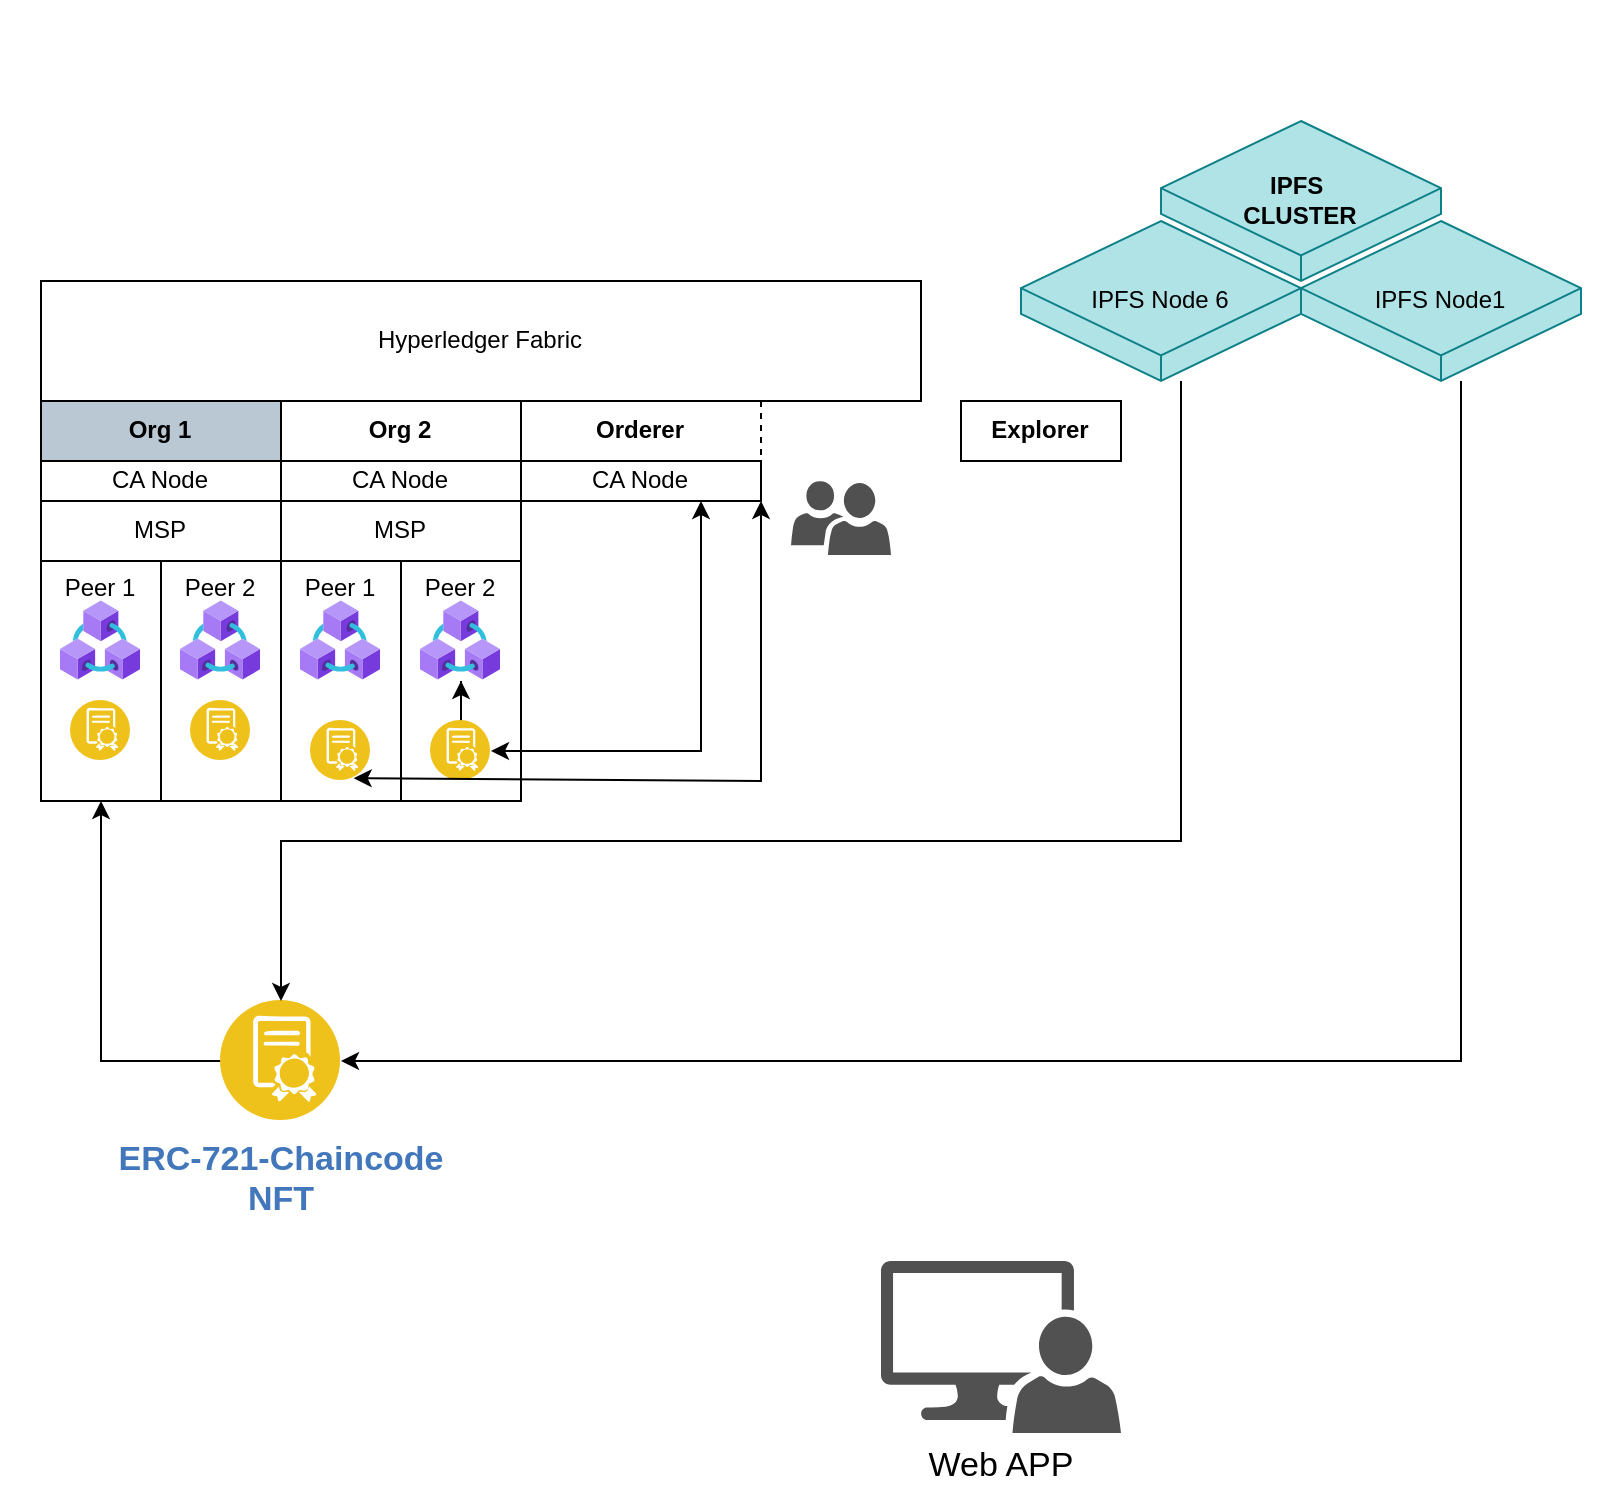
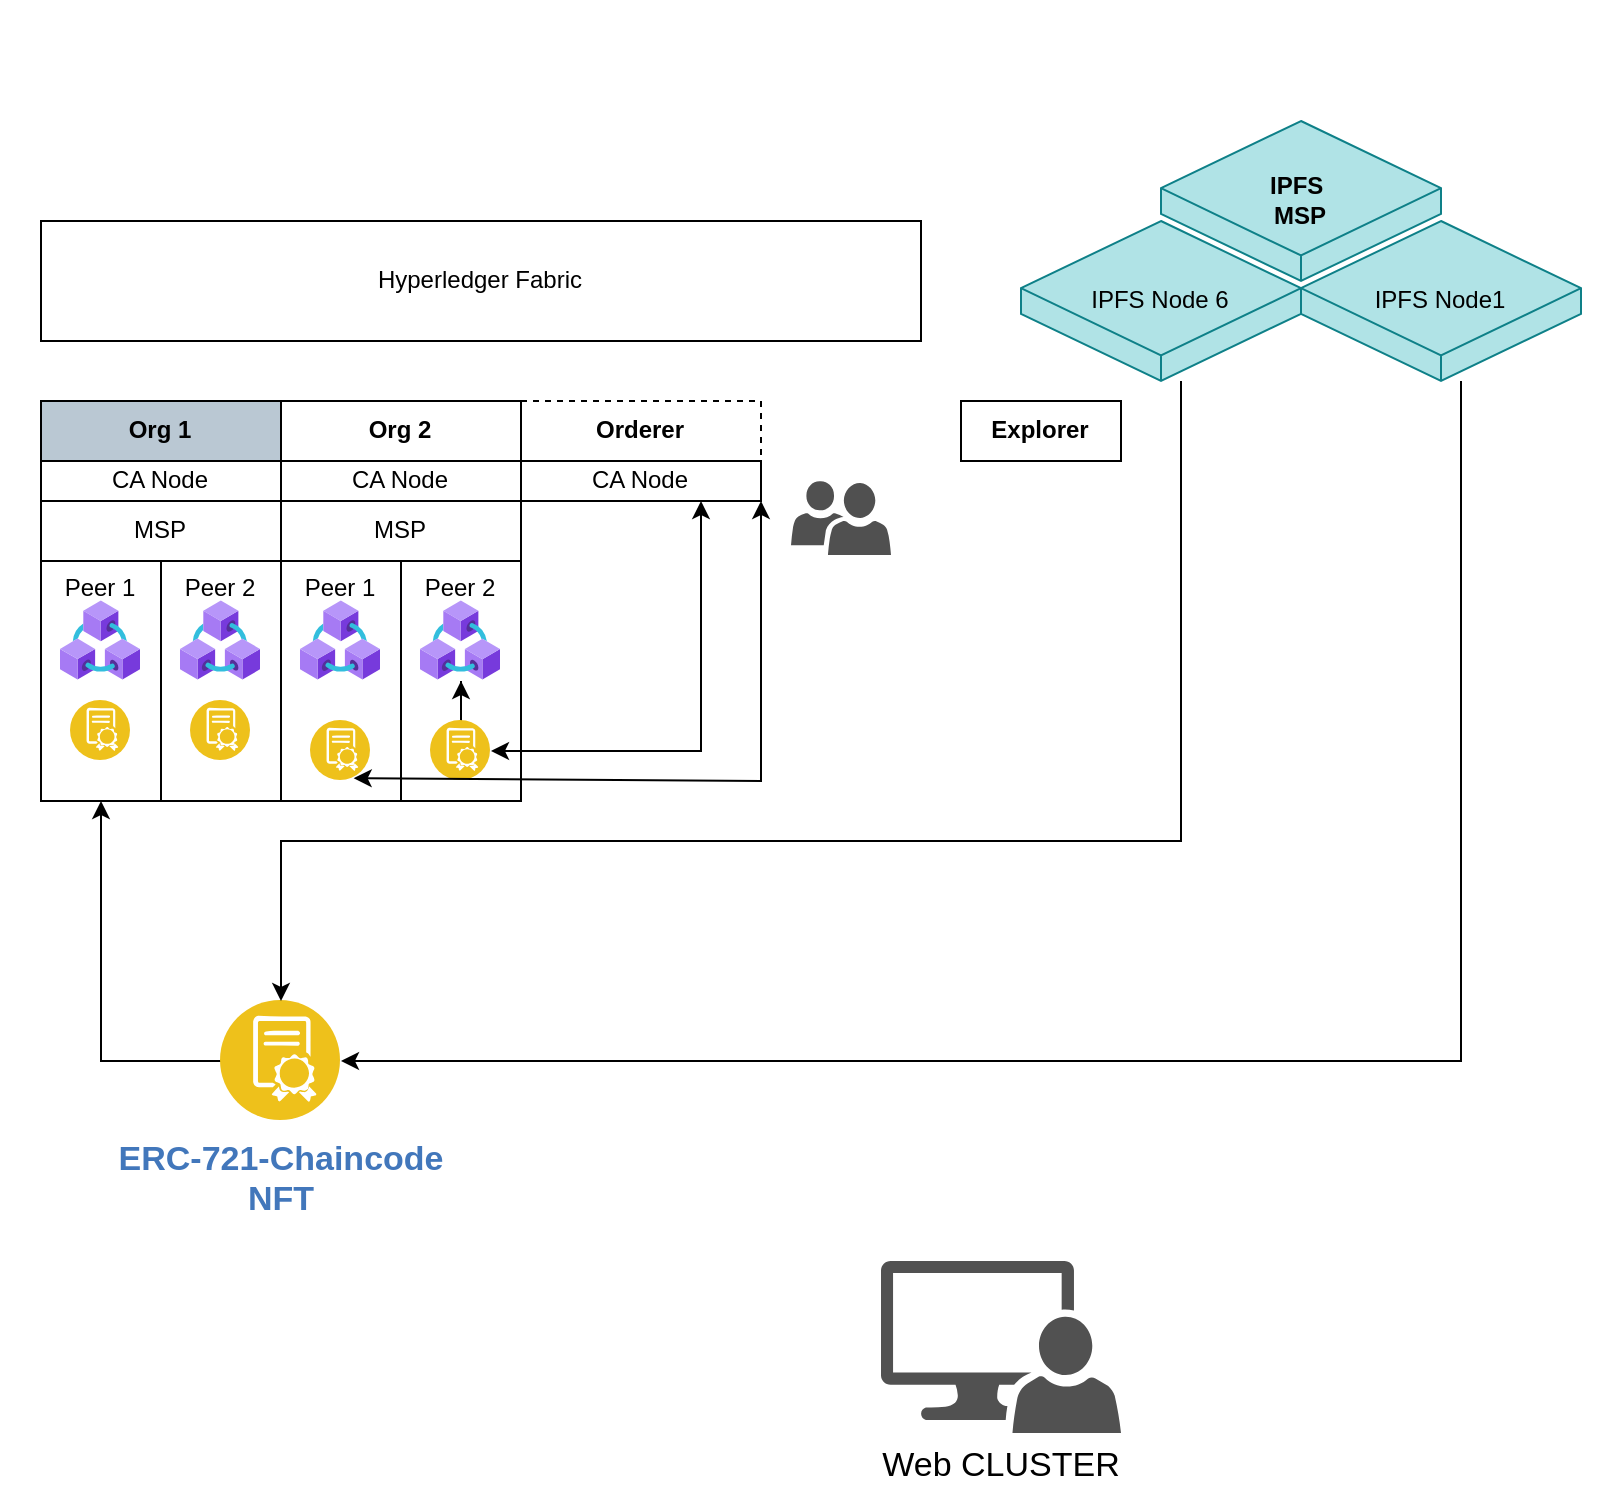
(1301, 201) -> (1301, 201)
(481, 341) -> (481, 281)
(1002, 1467) -> (1002, 1467)
